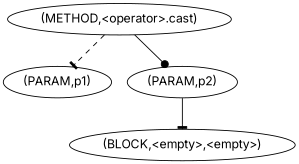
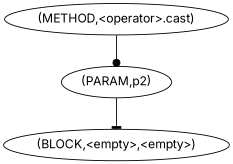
(57, 82) -> none
